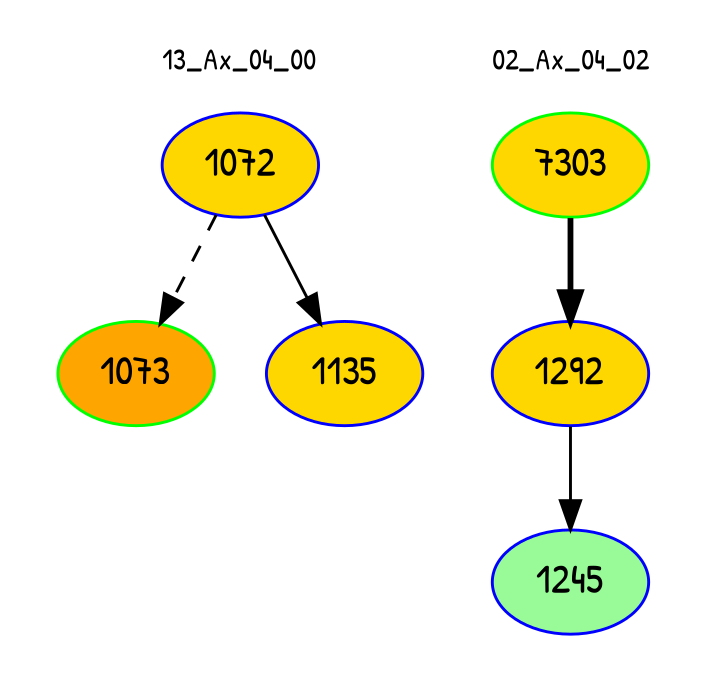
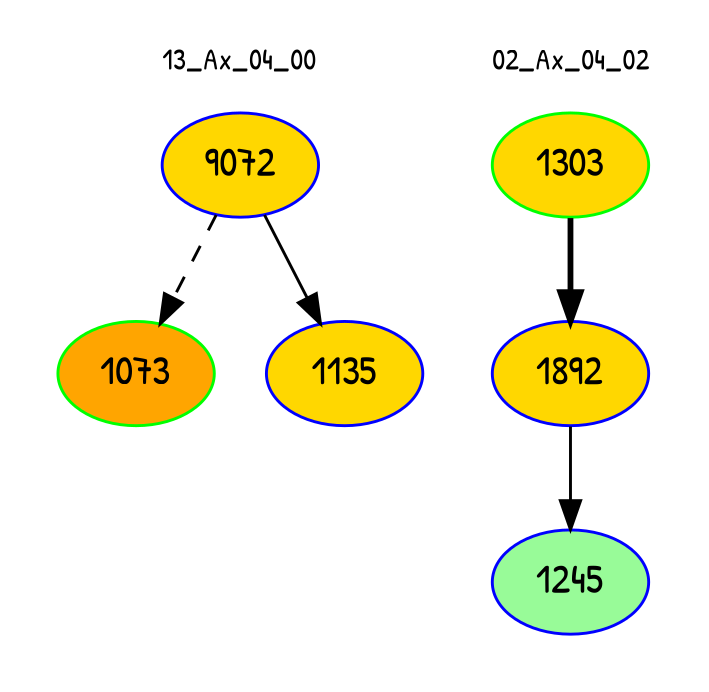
(240, 165) -> (240, 165)
(570, 165) -> (570, 165)
(570, 374) -> (570, 374)
